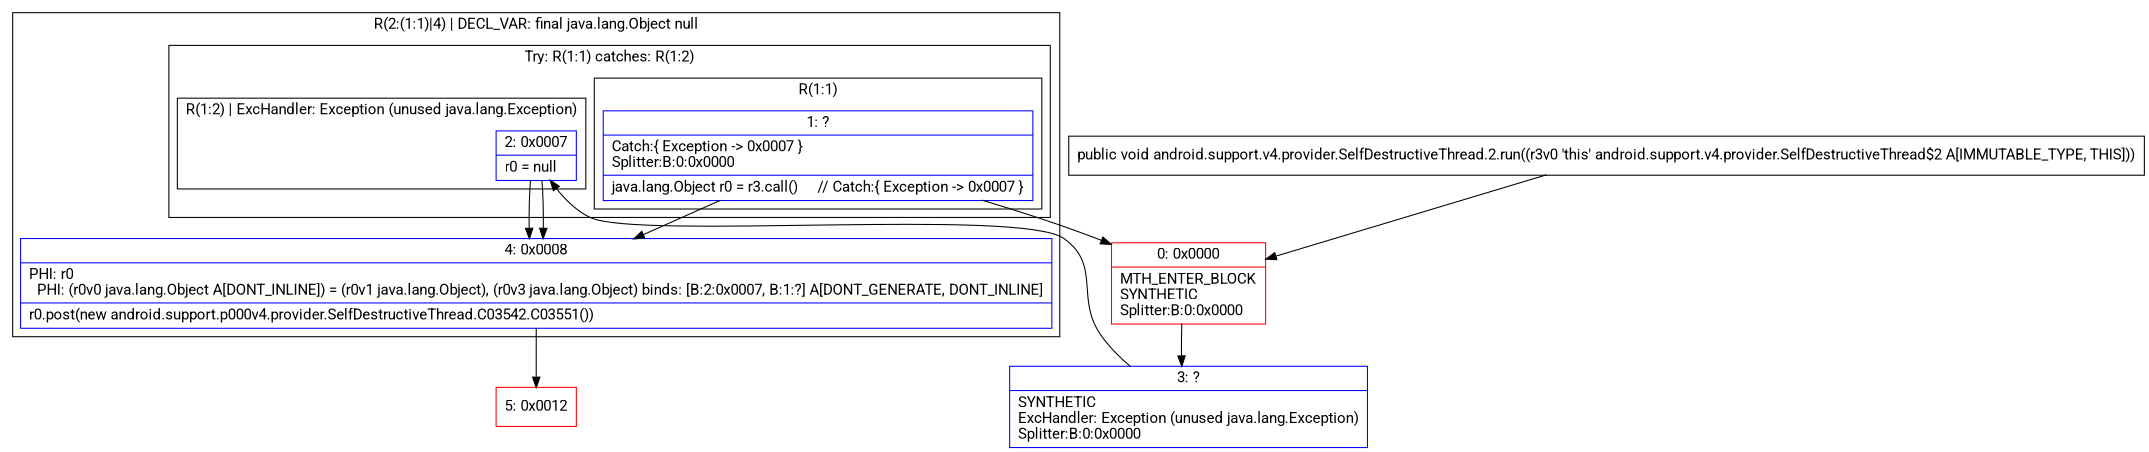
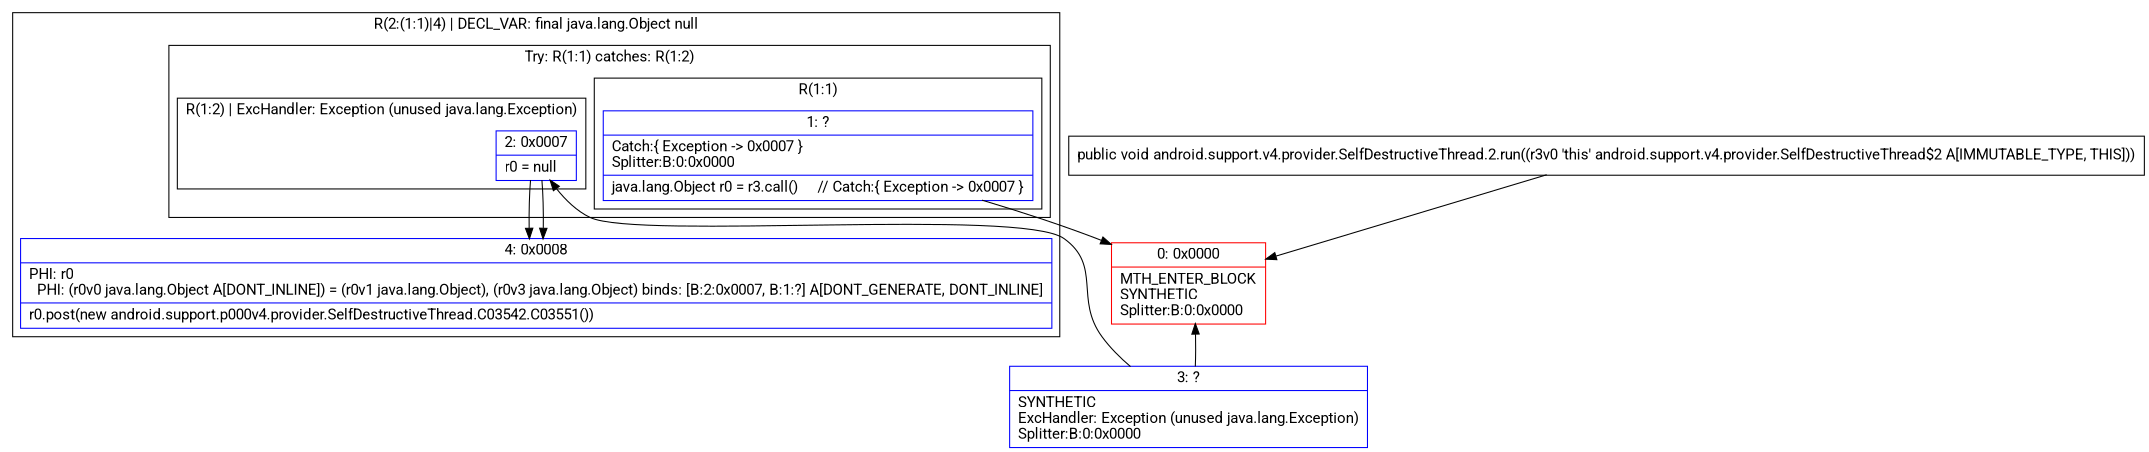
(682, 217) -> none
(1181, 340) -> (1196, 350)
(536, 407) -> none
